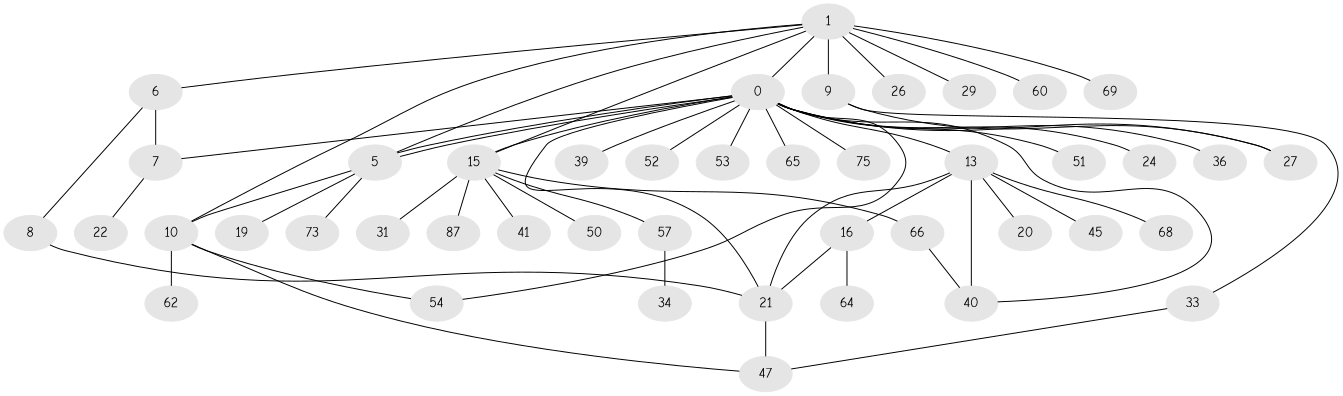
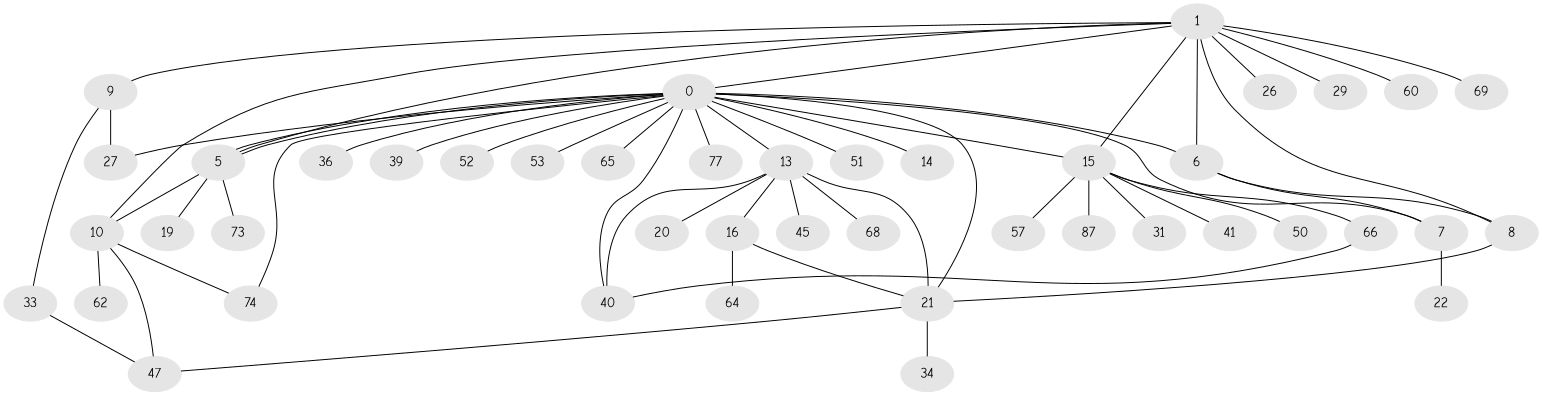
none -> (948, 109)
(864, 163) -> (716, 163)
(1150, 163) -> (927, 163)
none -> (1319, 167)
(665, 268) -> (927, 339)
(437, 304) -> (251, 304)
